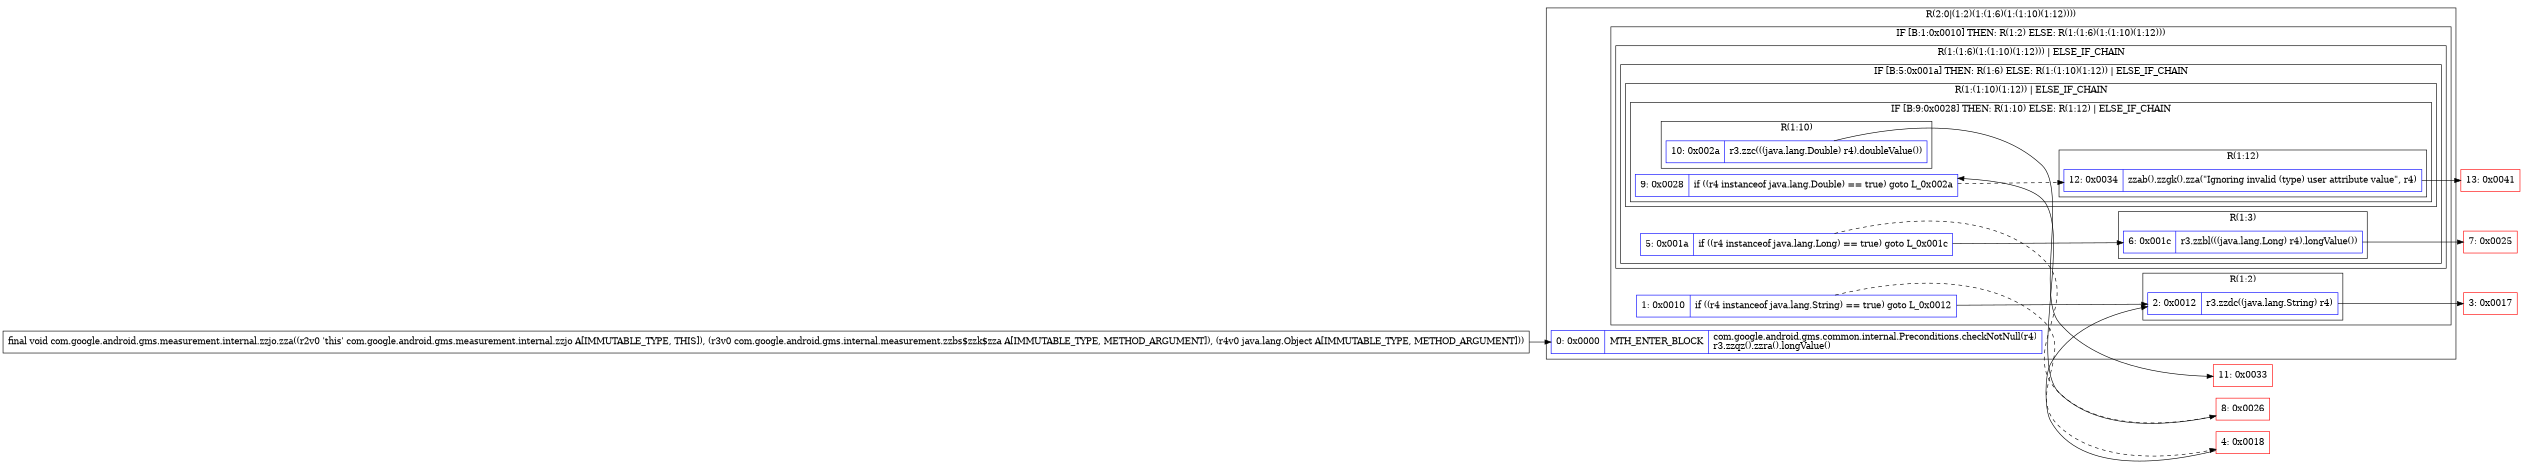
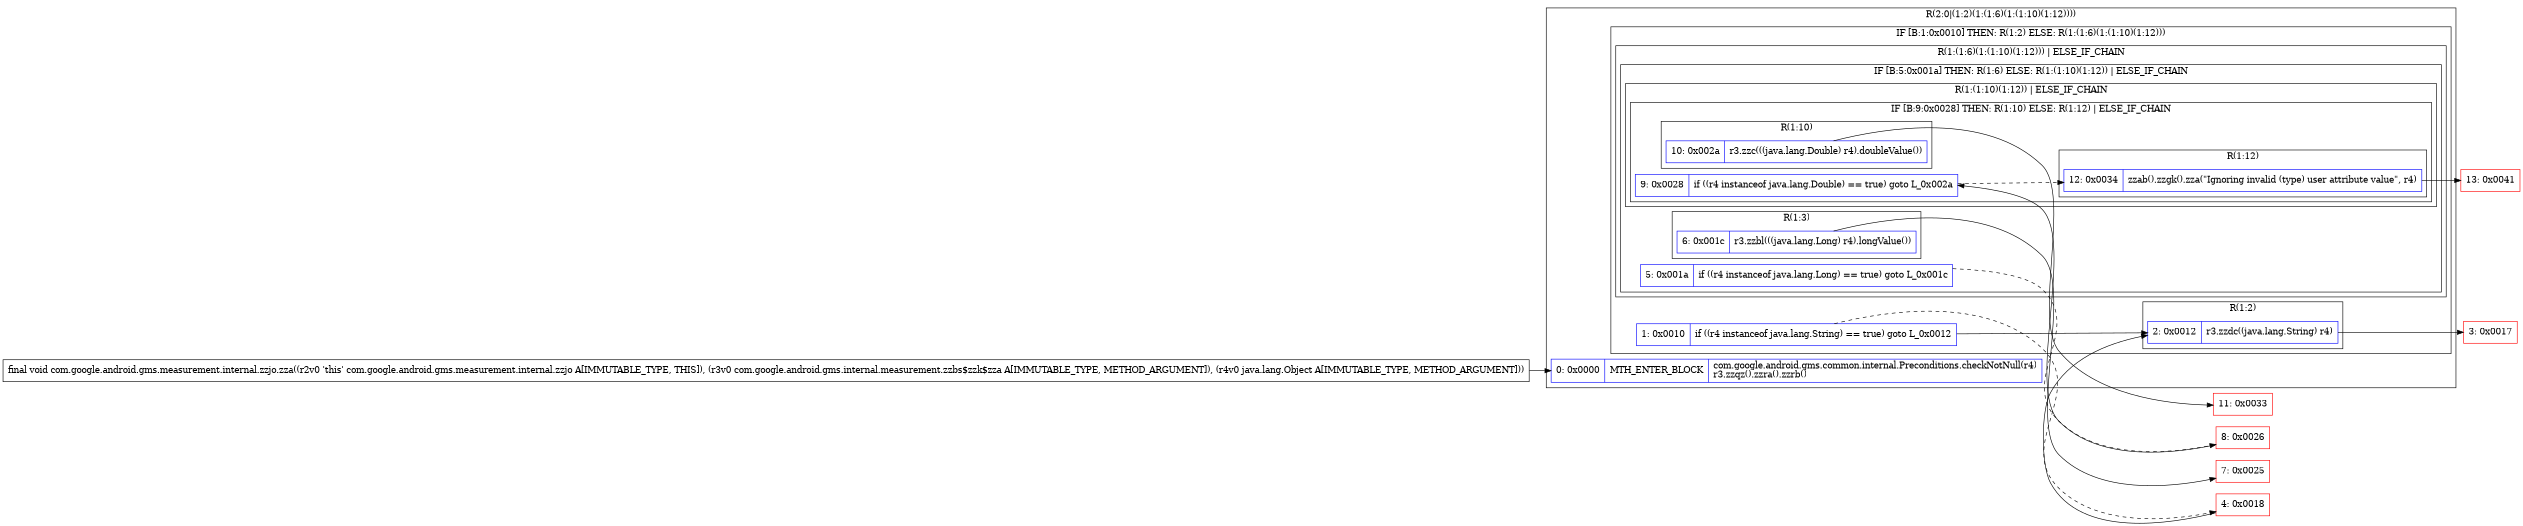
(2035, 243) -> none
(1772, 346) -> (1760, 375)
